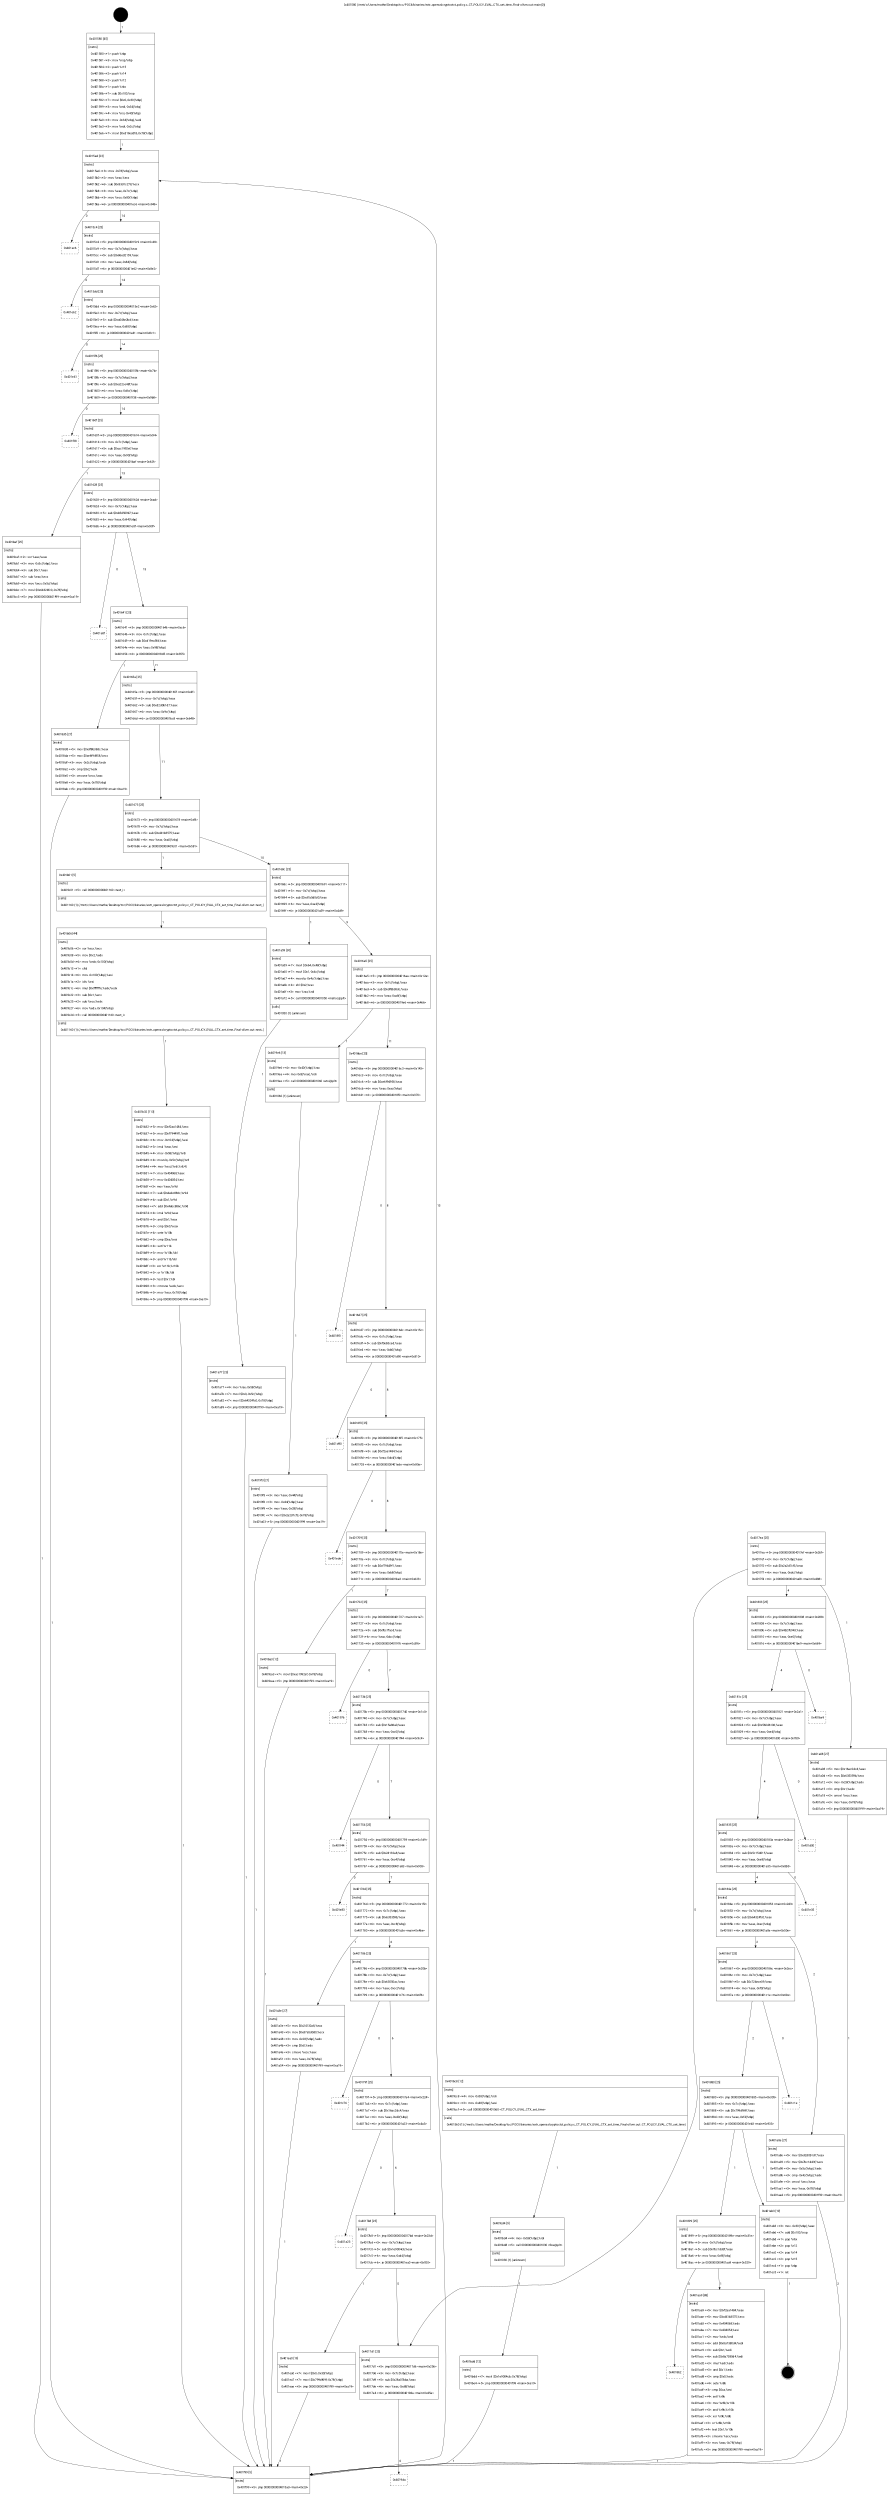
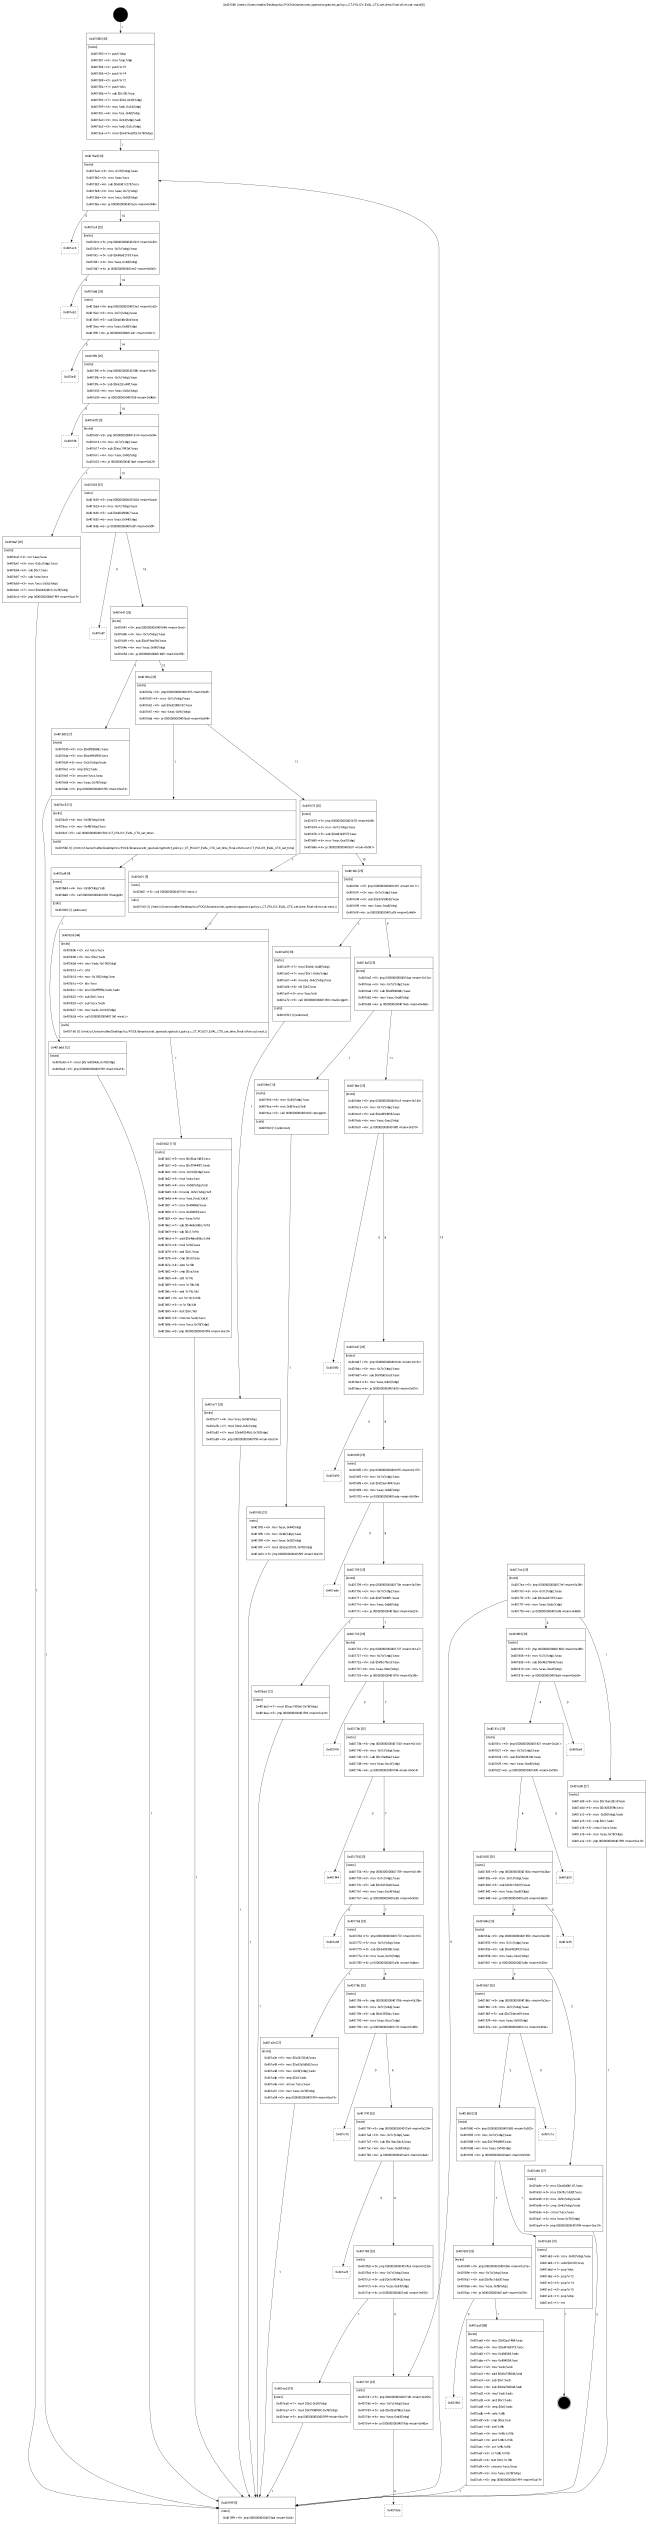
none -> (174, 761)
